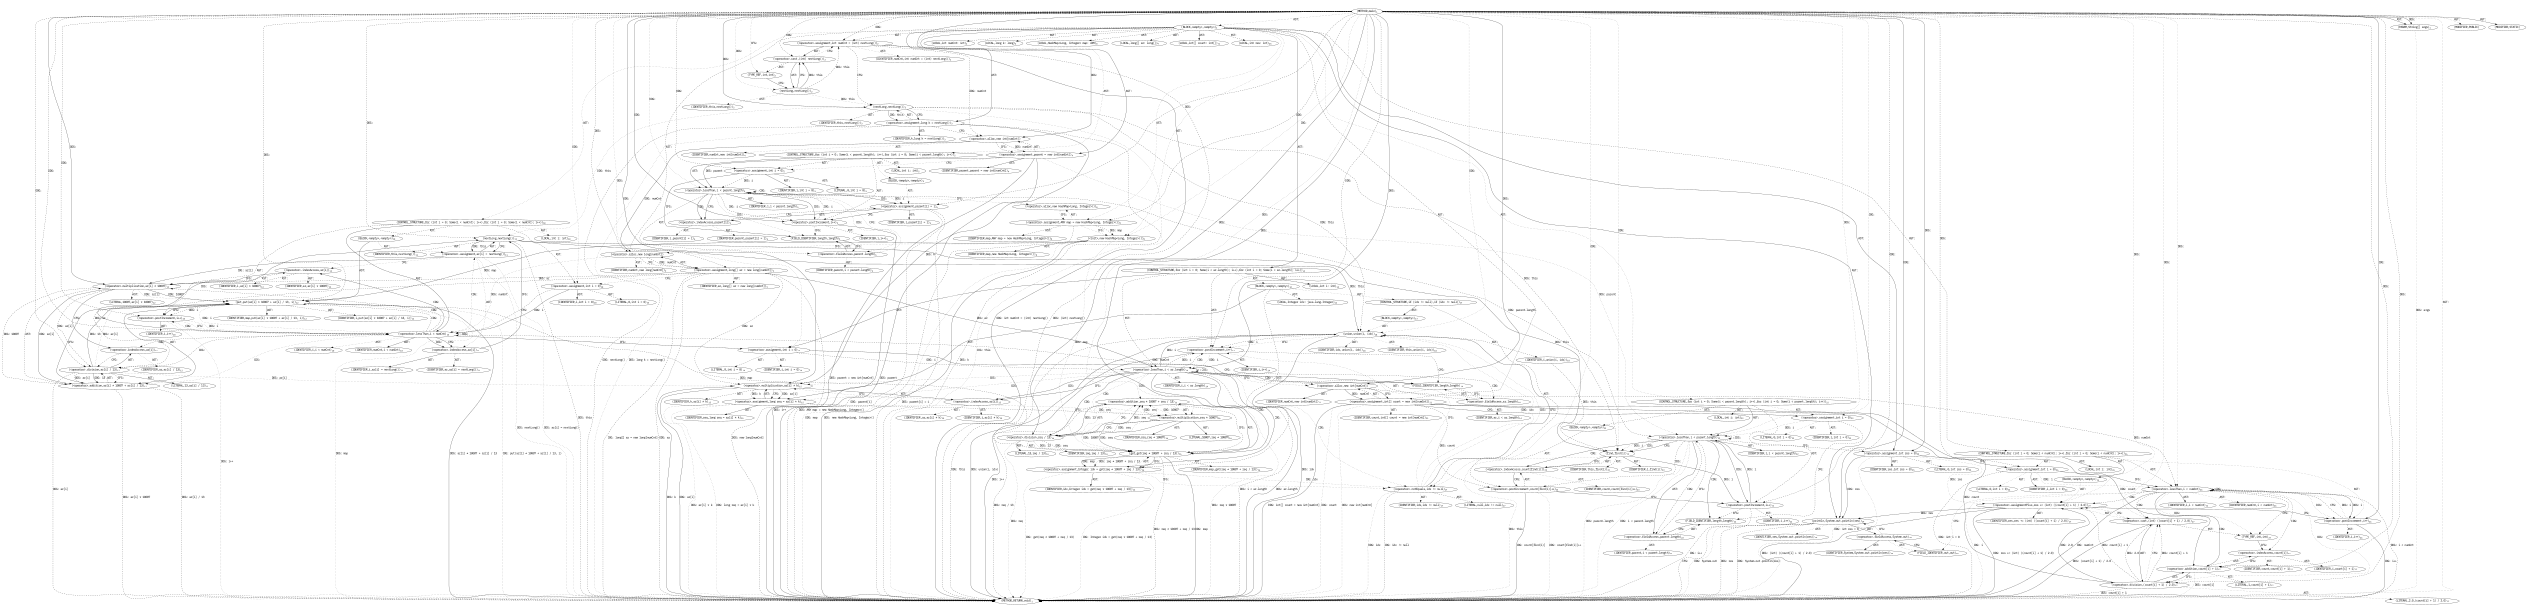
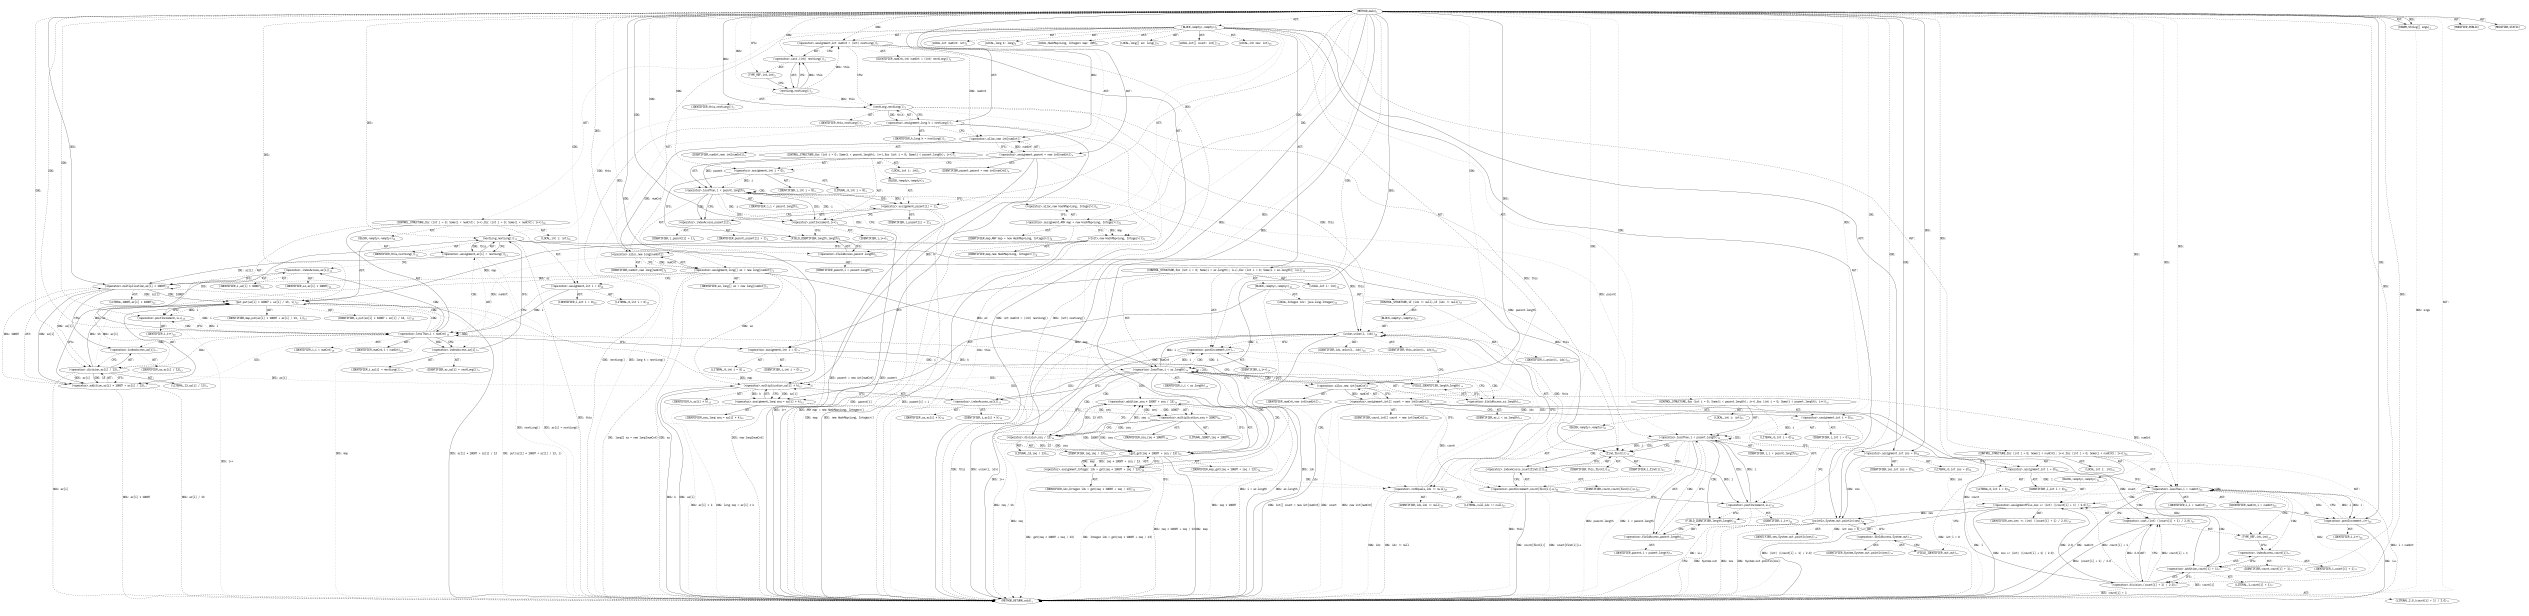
none -> (1383, 380)
(1578, 423) -> (1537, 371)
